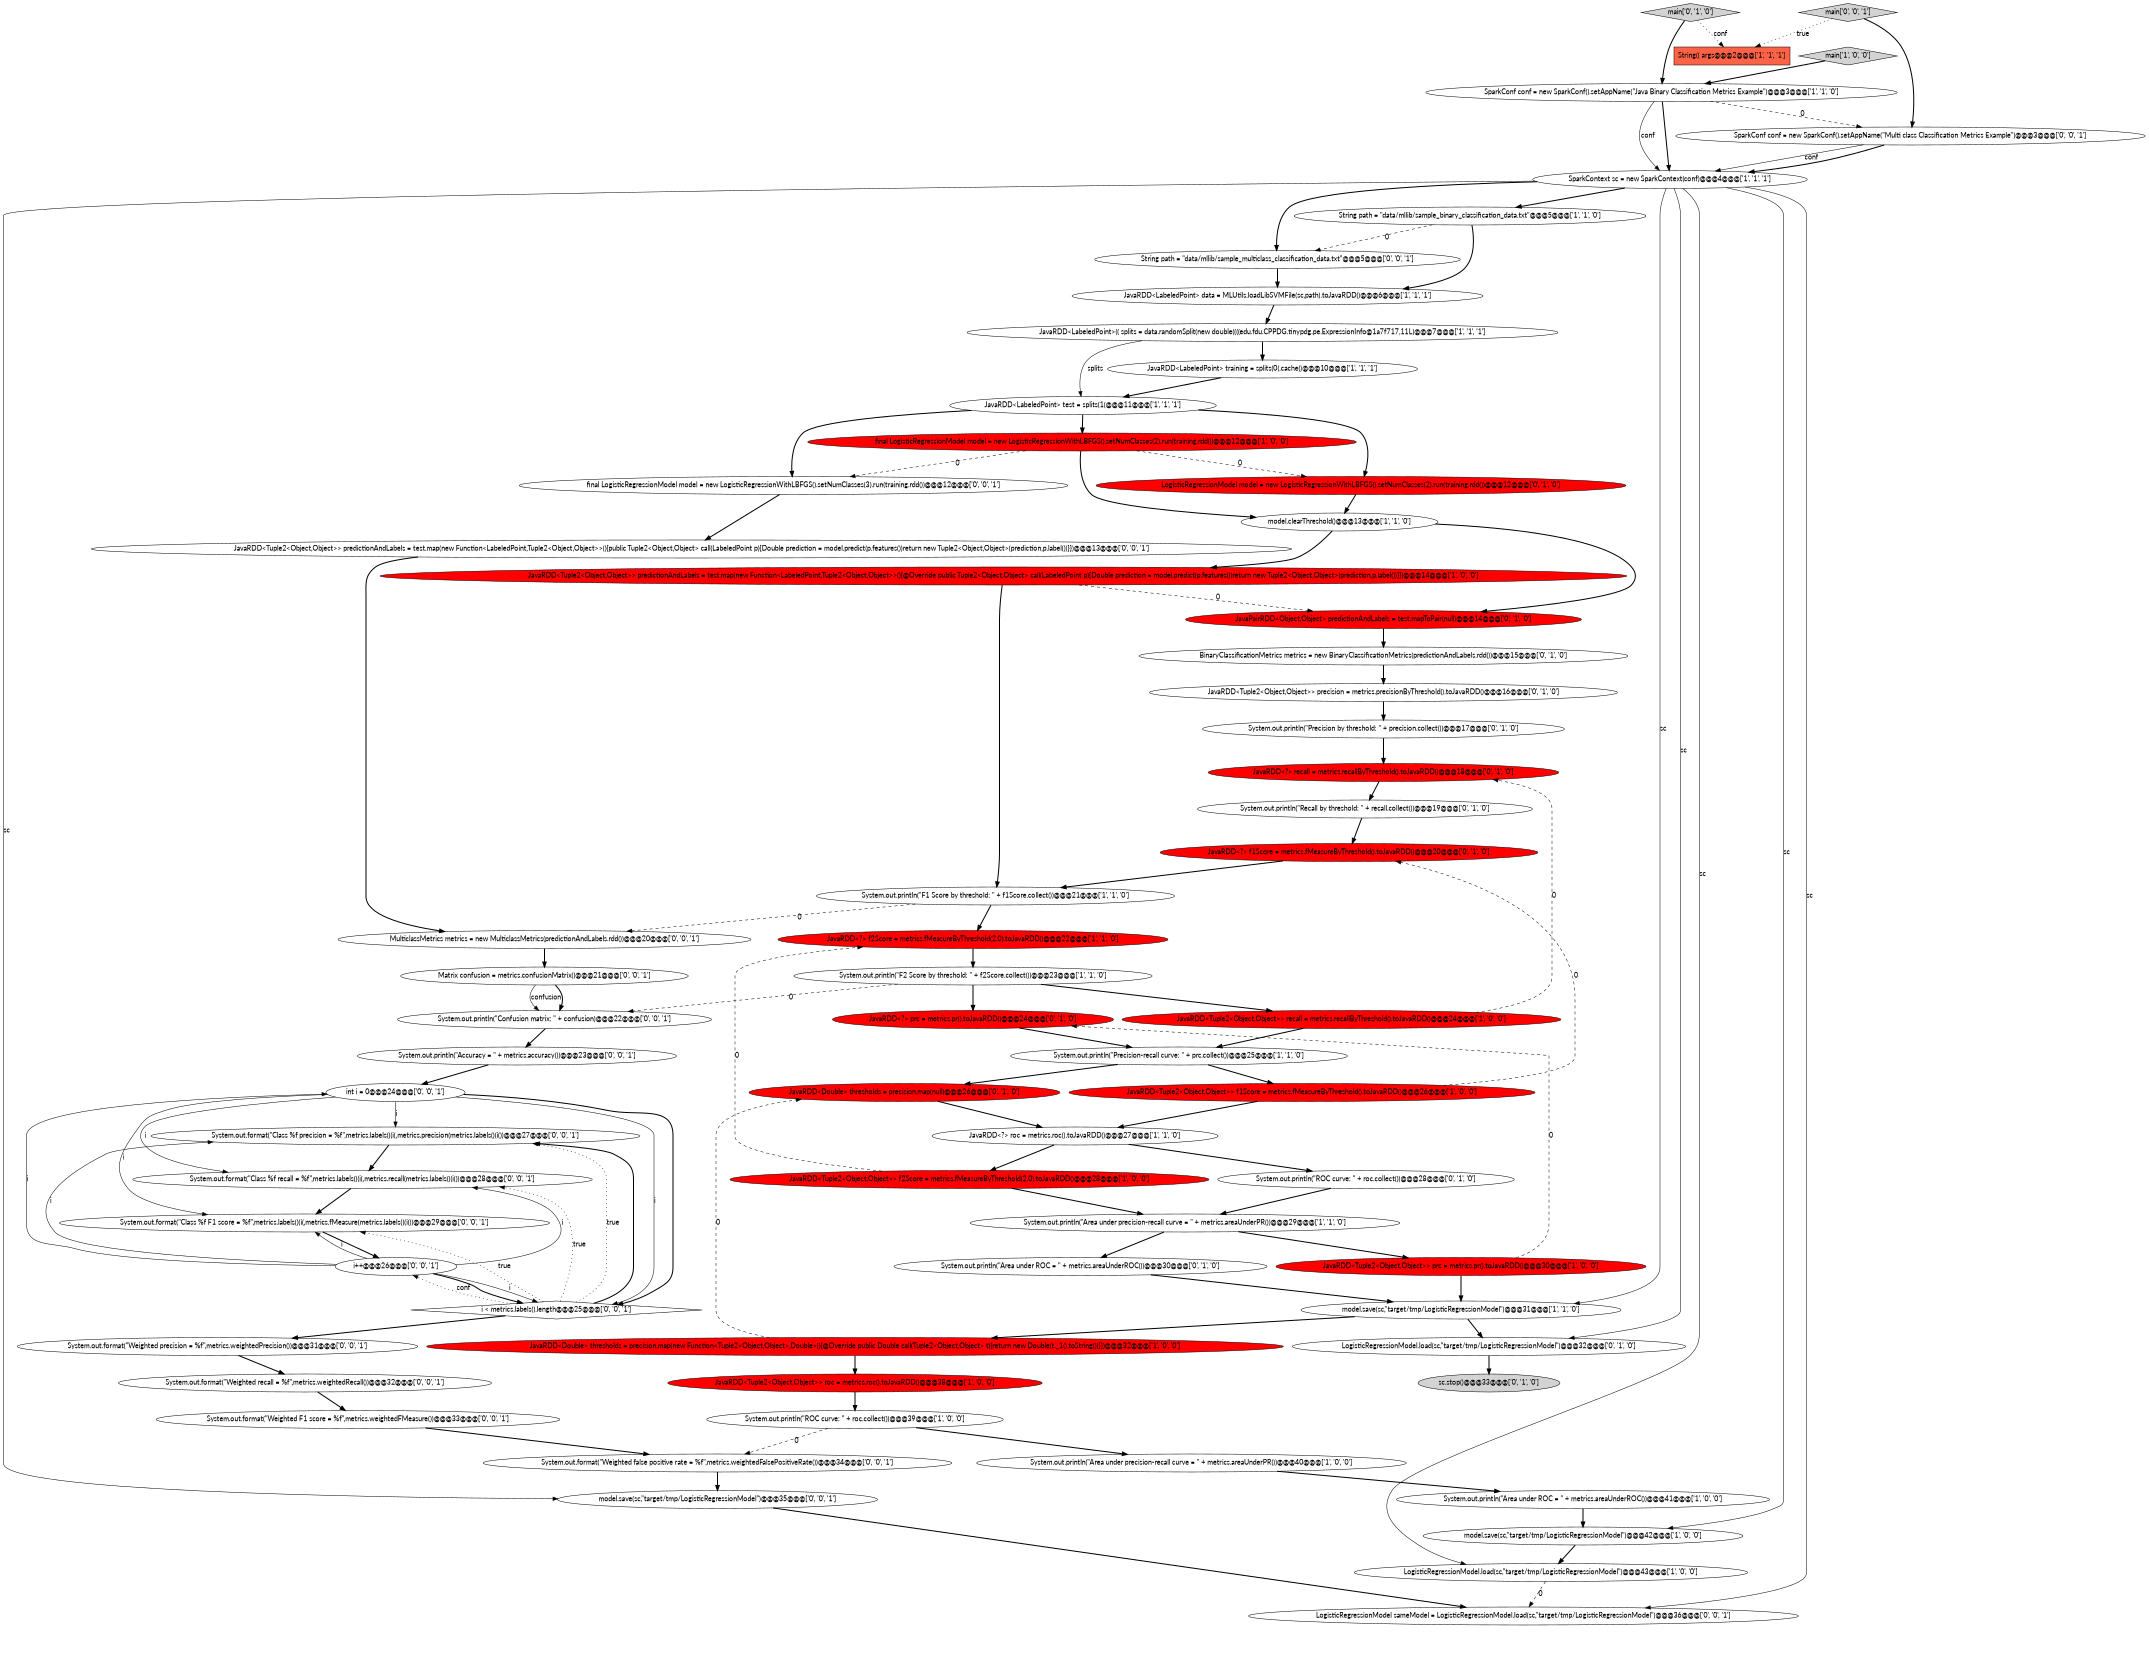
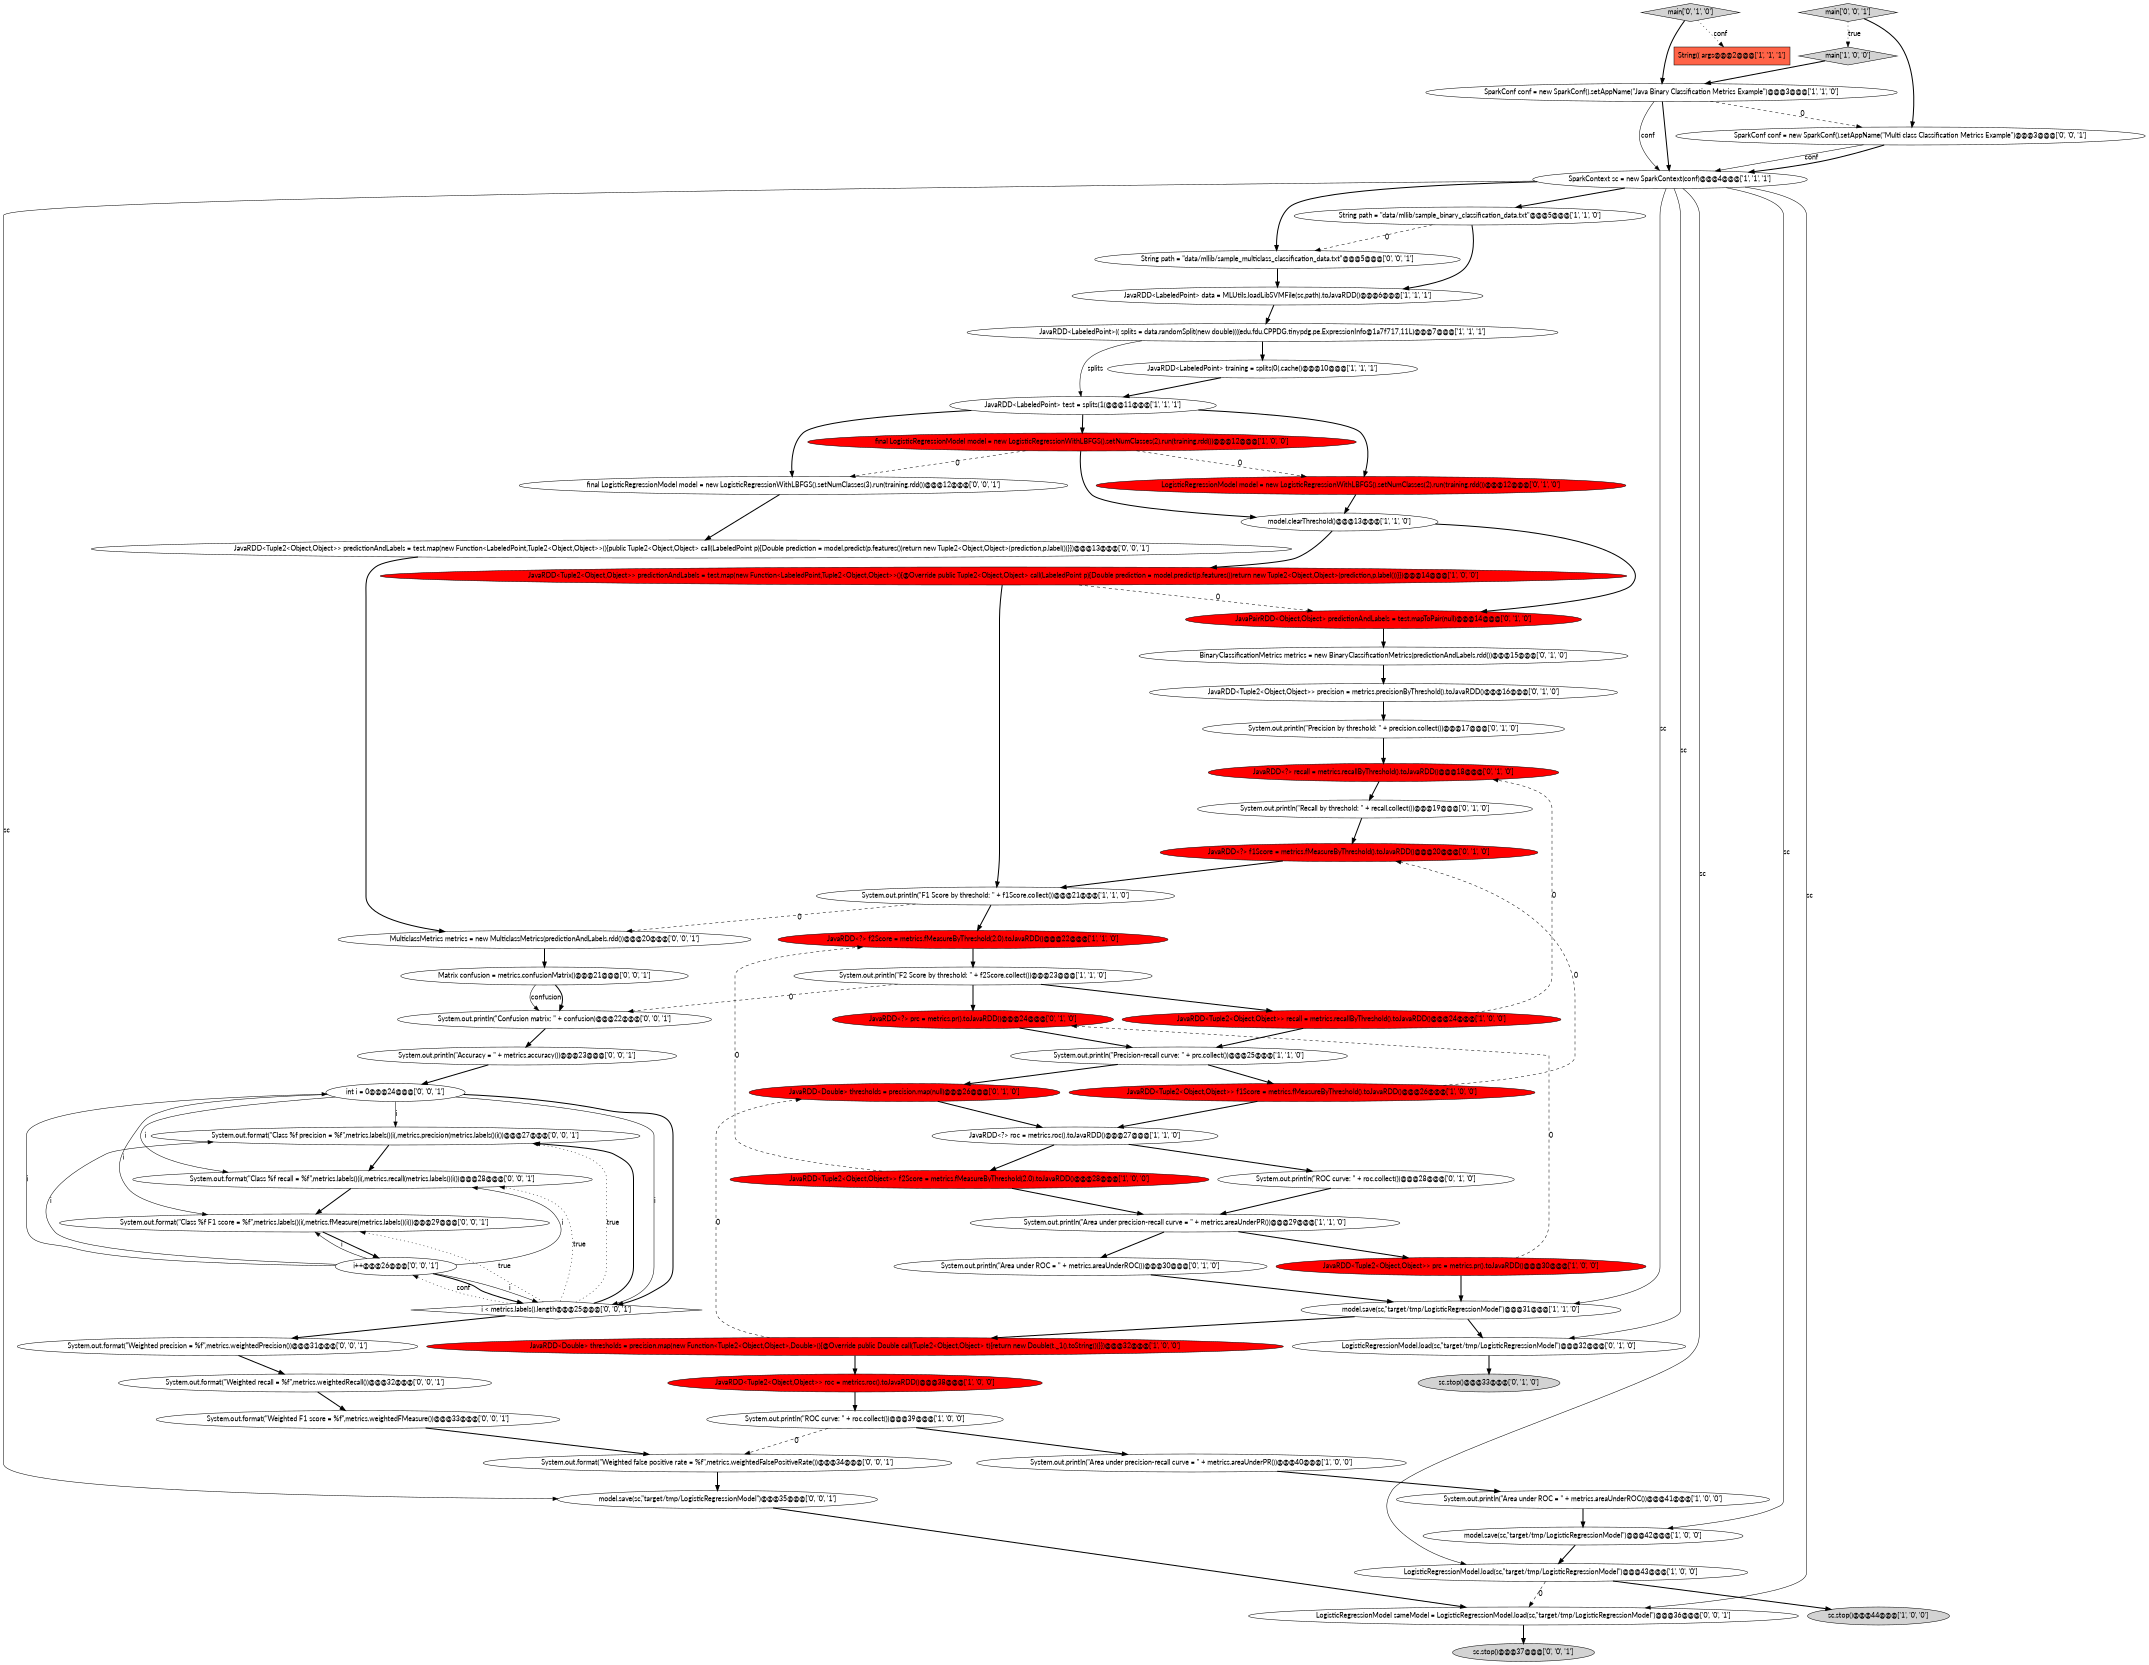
(1796, 32) -> (1848, 32)
none -> (1878, 1616)
none -> (1524, 1652)
